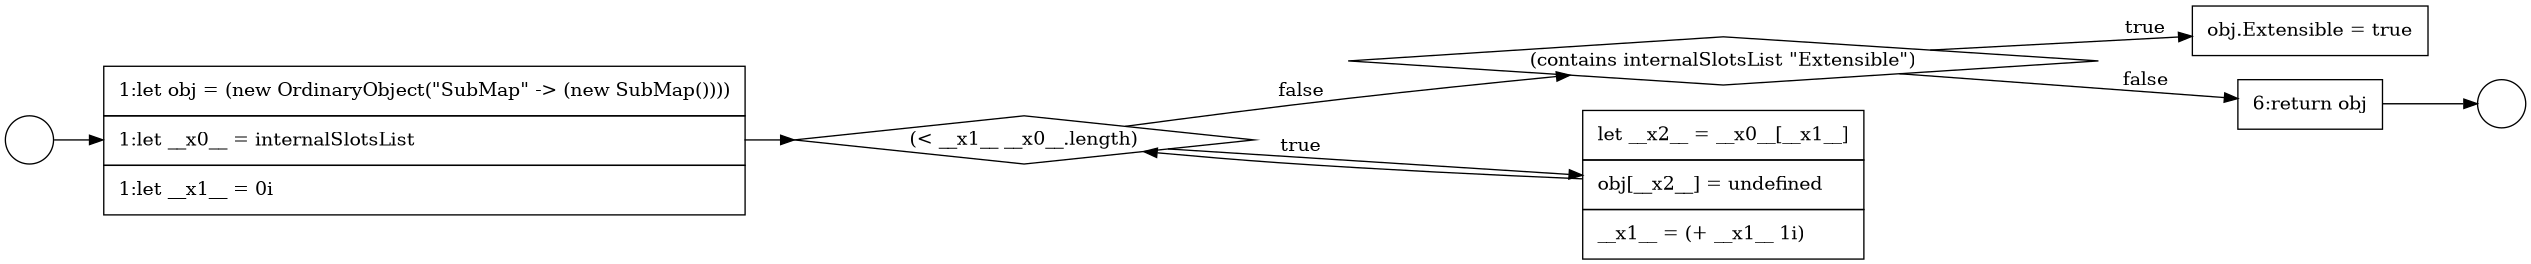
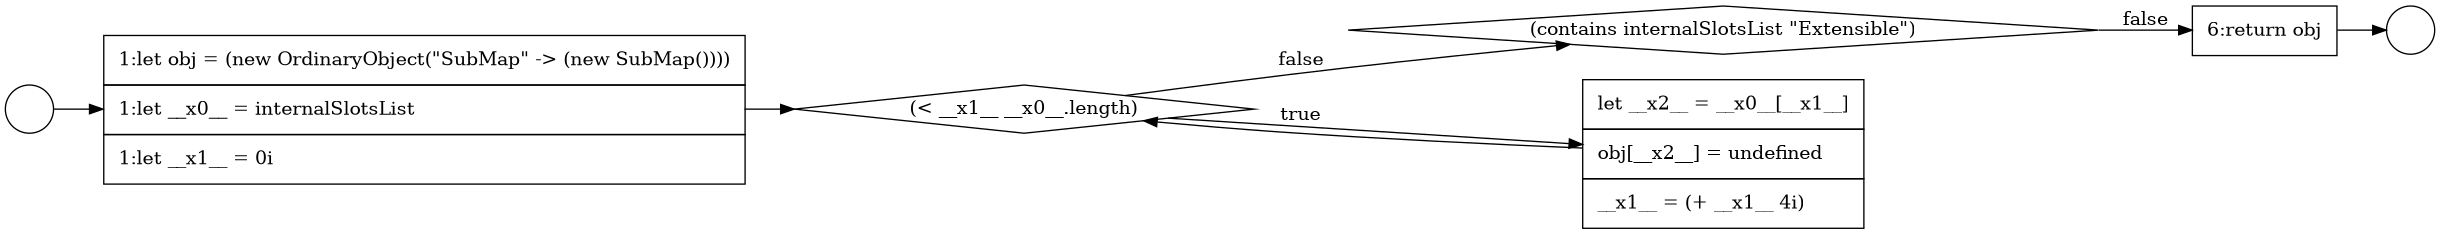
(2310, 30) -> none
(1701, 234) -> (1701, 203)
